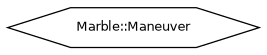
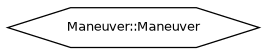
(133, 28) -> (133, 28)
